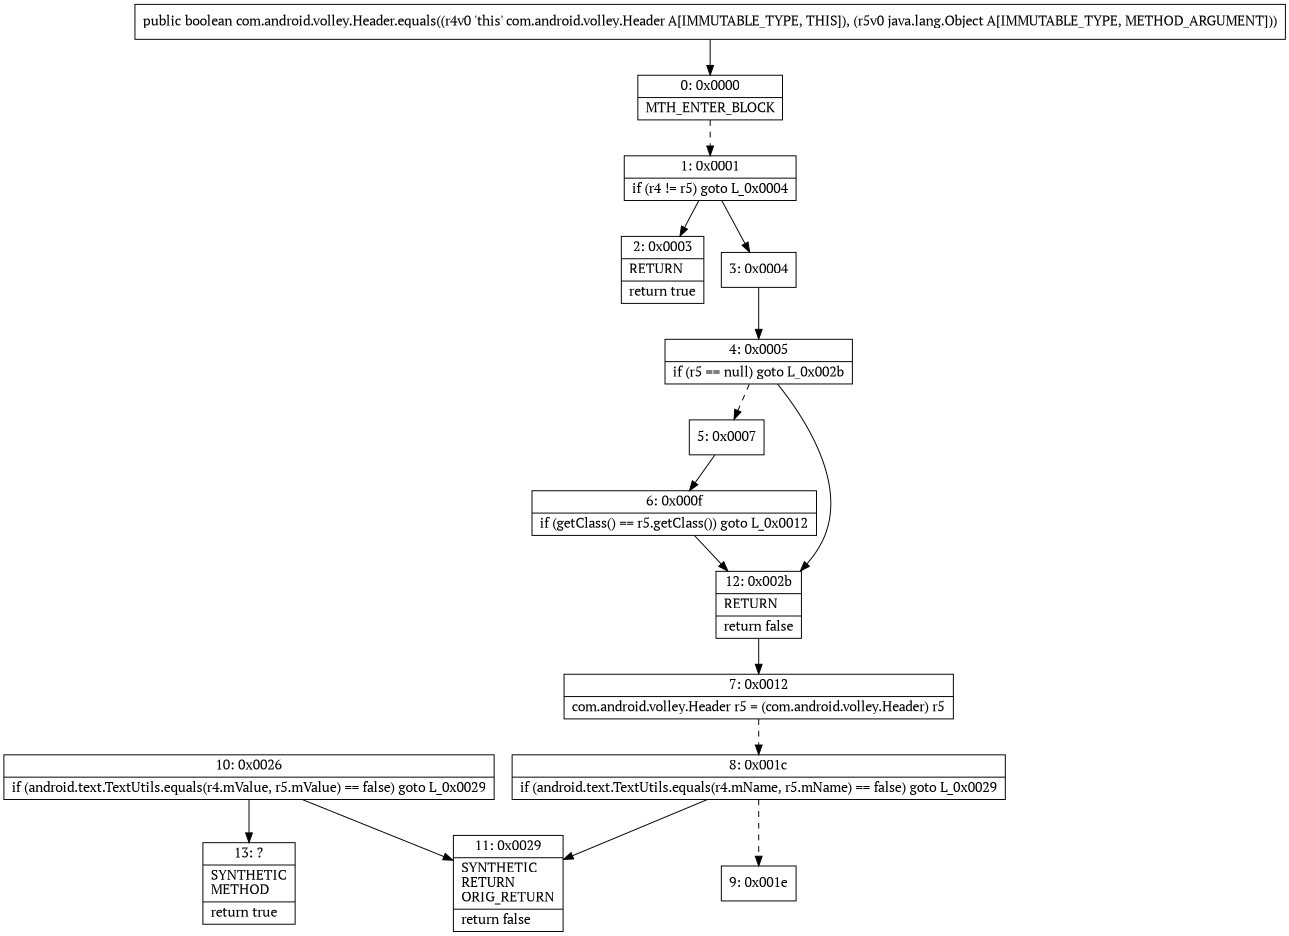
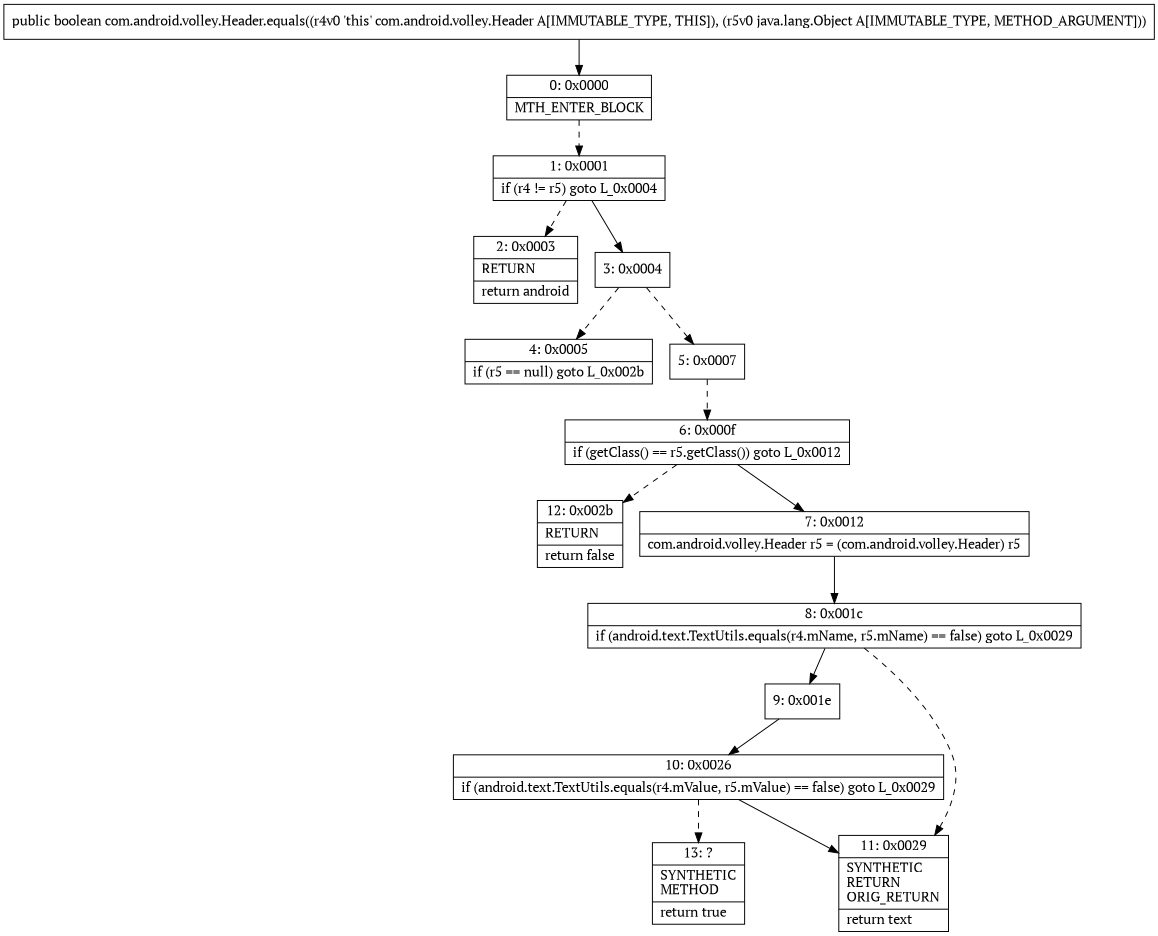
(692, 214) -> (558, 214)
(663, 292) -> (526, 292)
(759, 309) -> (601, 310)
(744, 397) -> (667, 312)
(705, 469) -> (707, 395)
(826, 471) -> none
(708, 550) -> (654, 481)
(759, 651) -> (767, 485)
(759, 732) -> (834, 575)
none -> (758, 734)
(249, 816) -> (699, 816)
(640, 828) -> (937, 726)
(759, 828) -> (819, 661)
(496, 920) -> (880, 920)
